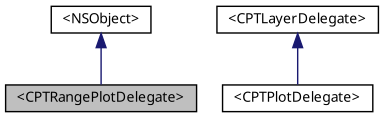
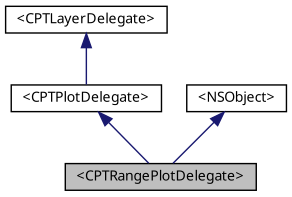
none -> (129, 143)
